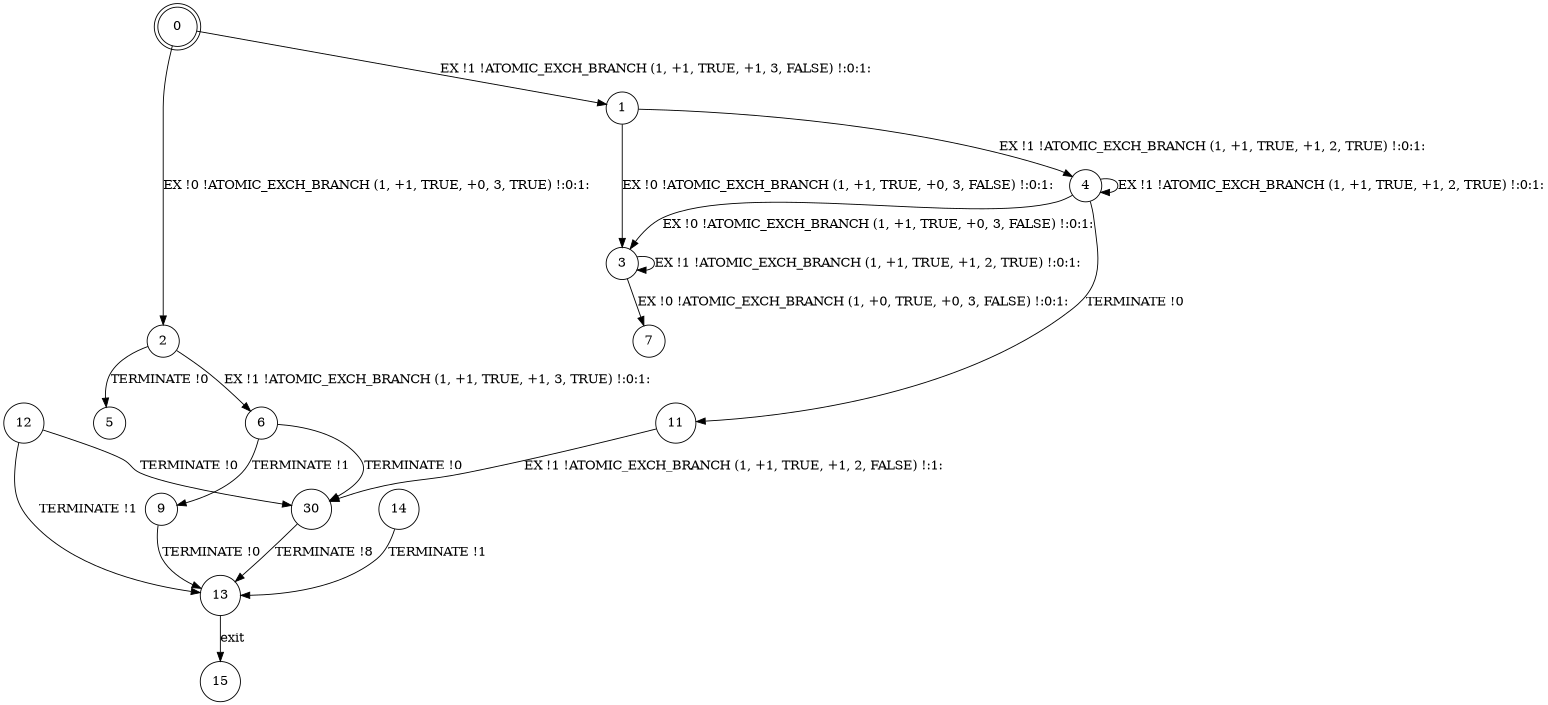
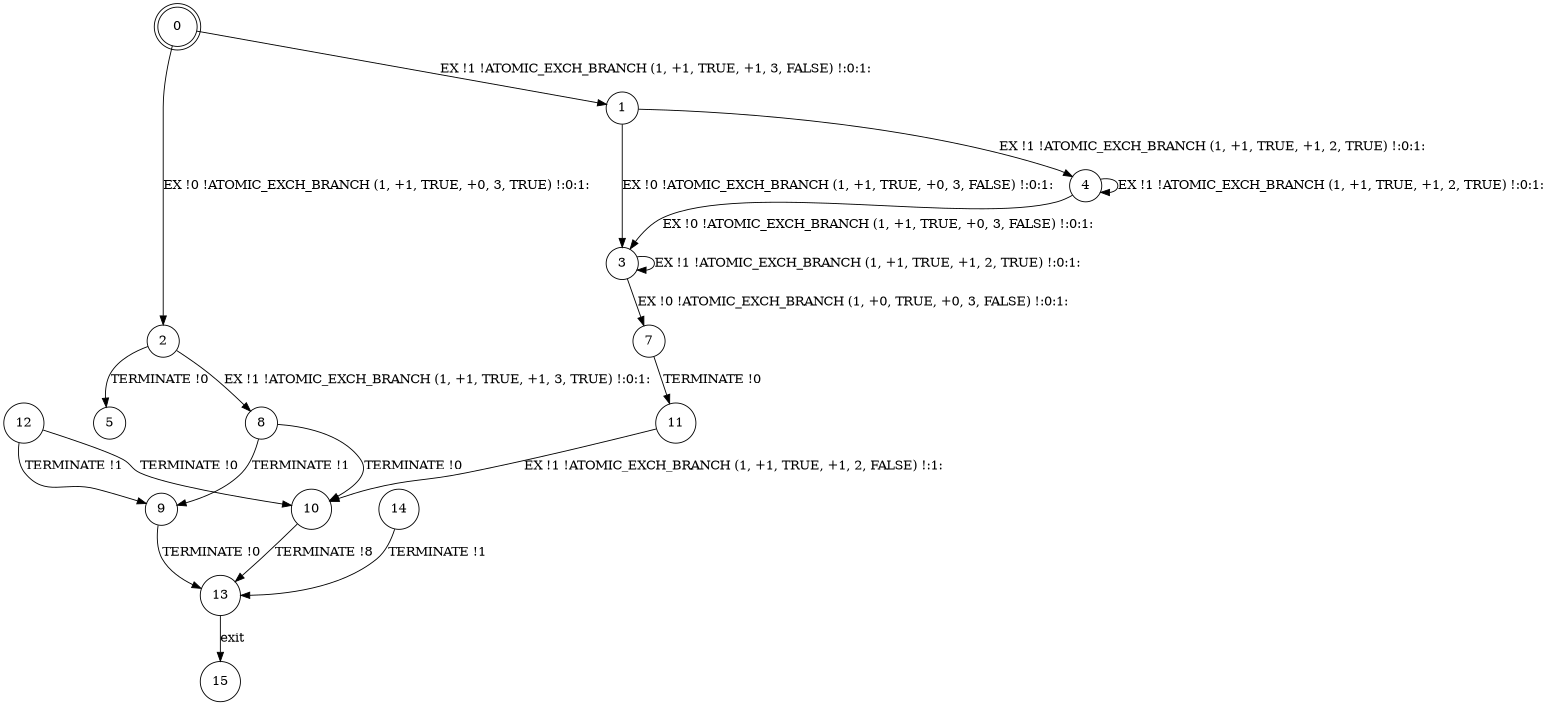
(953, 372) -> (660, 376)
(261, 423) -> (261, 423)
(311, 509) -> (311, 509)
(68, 551) -> (64, 487)
